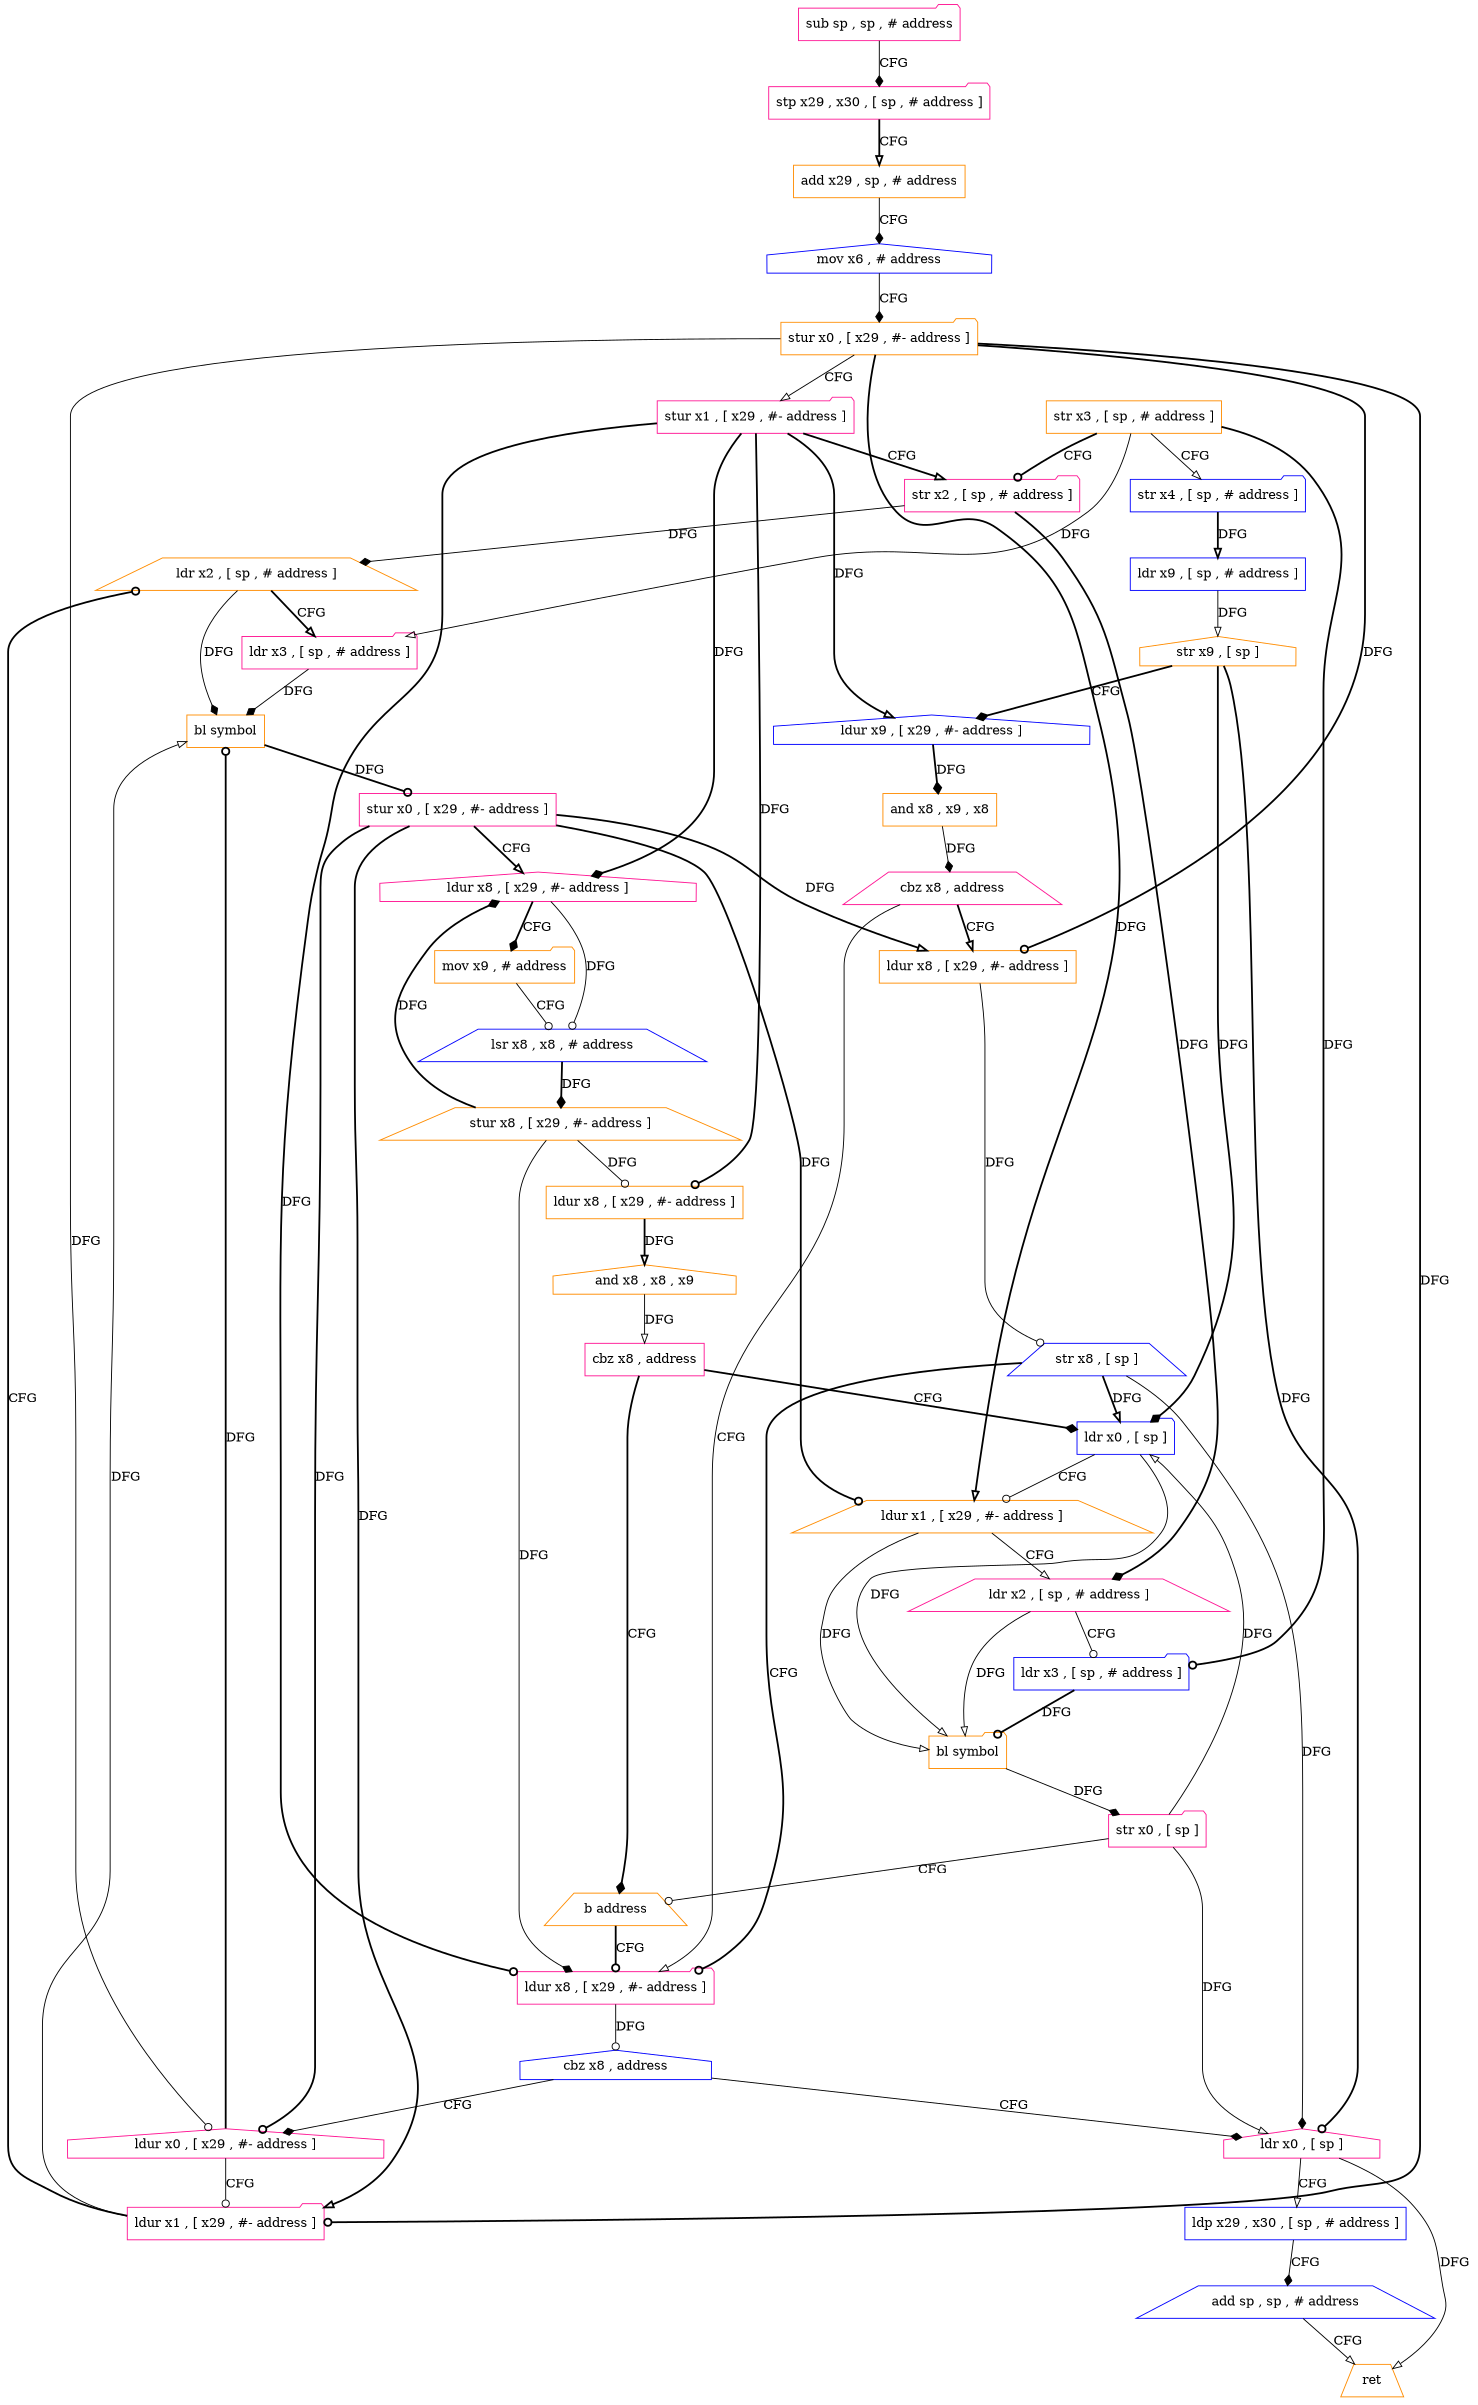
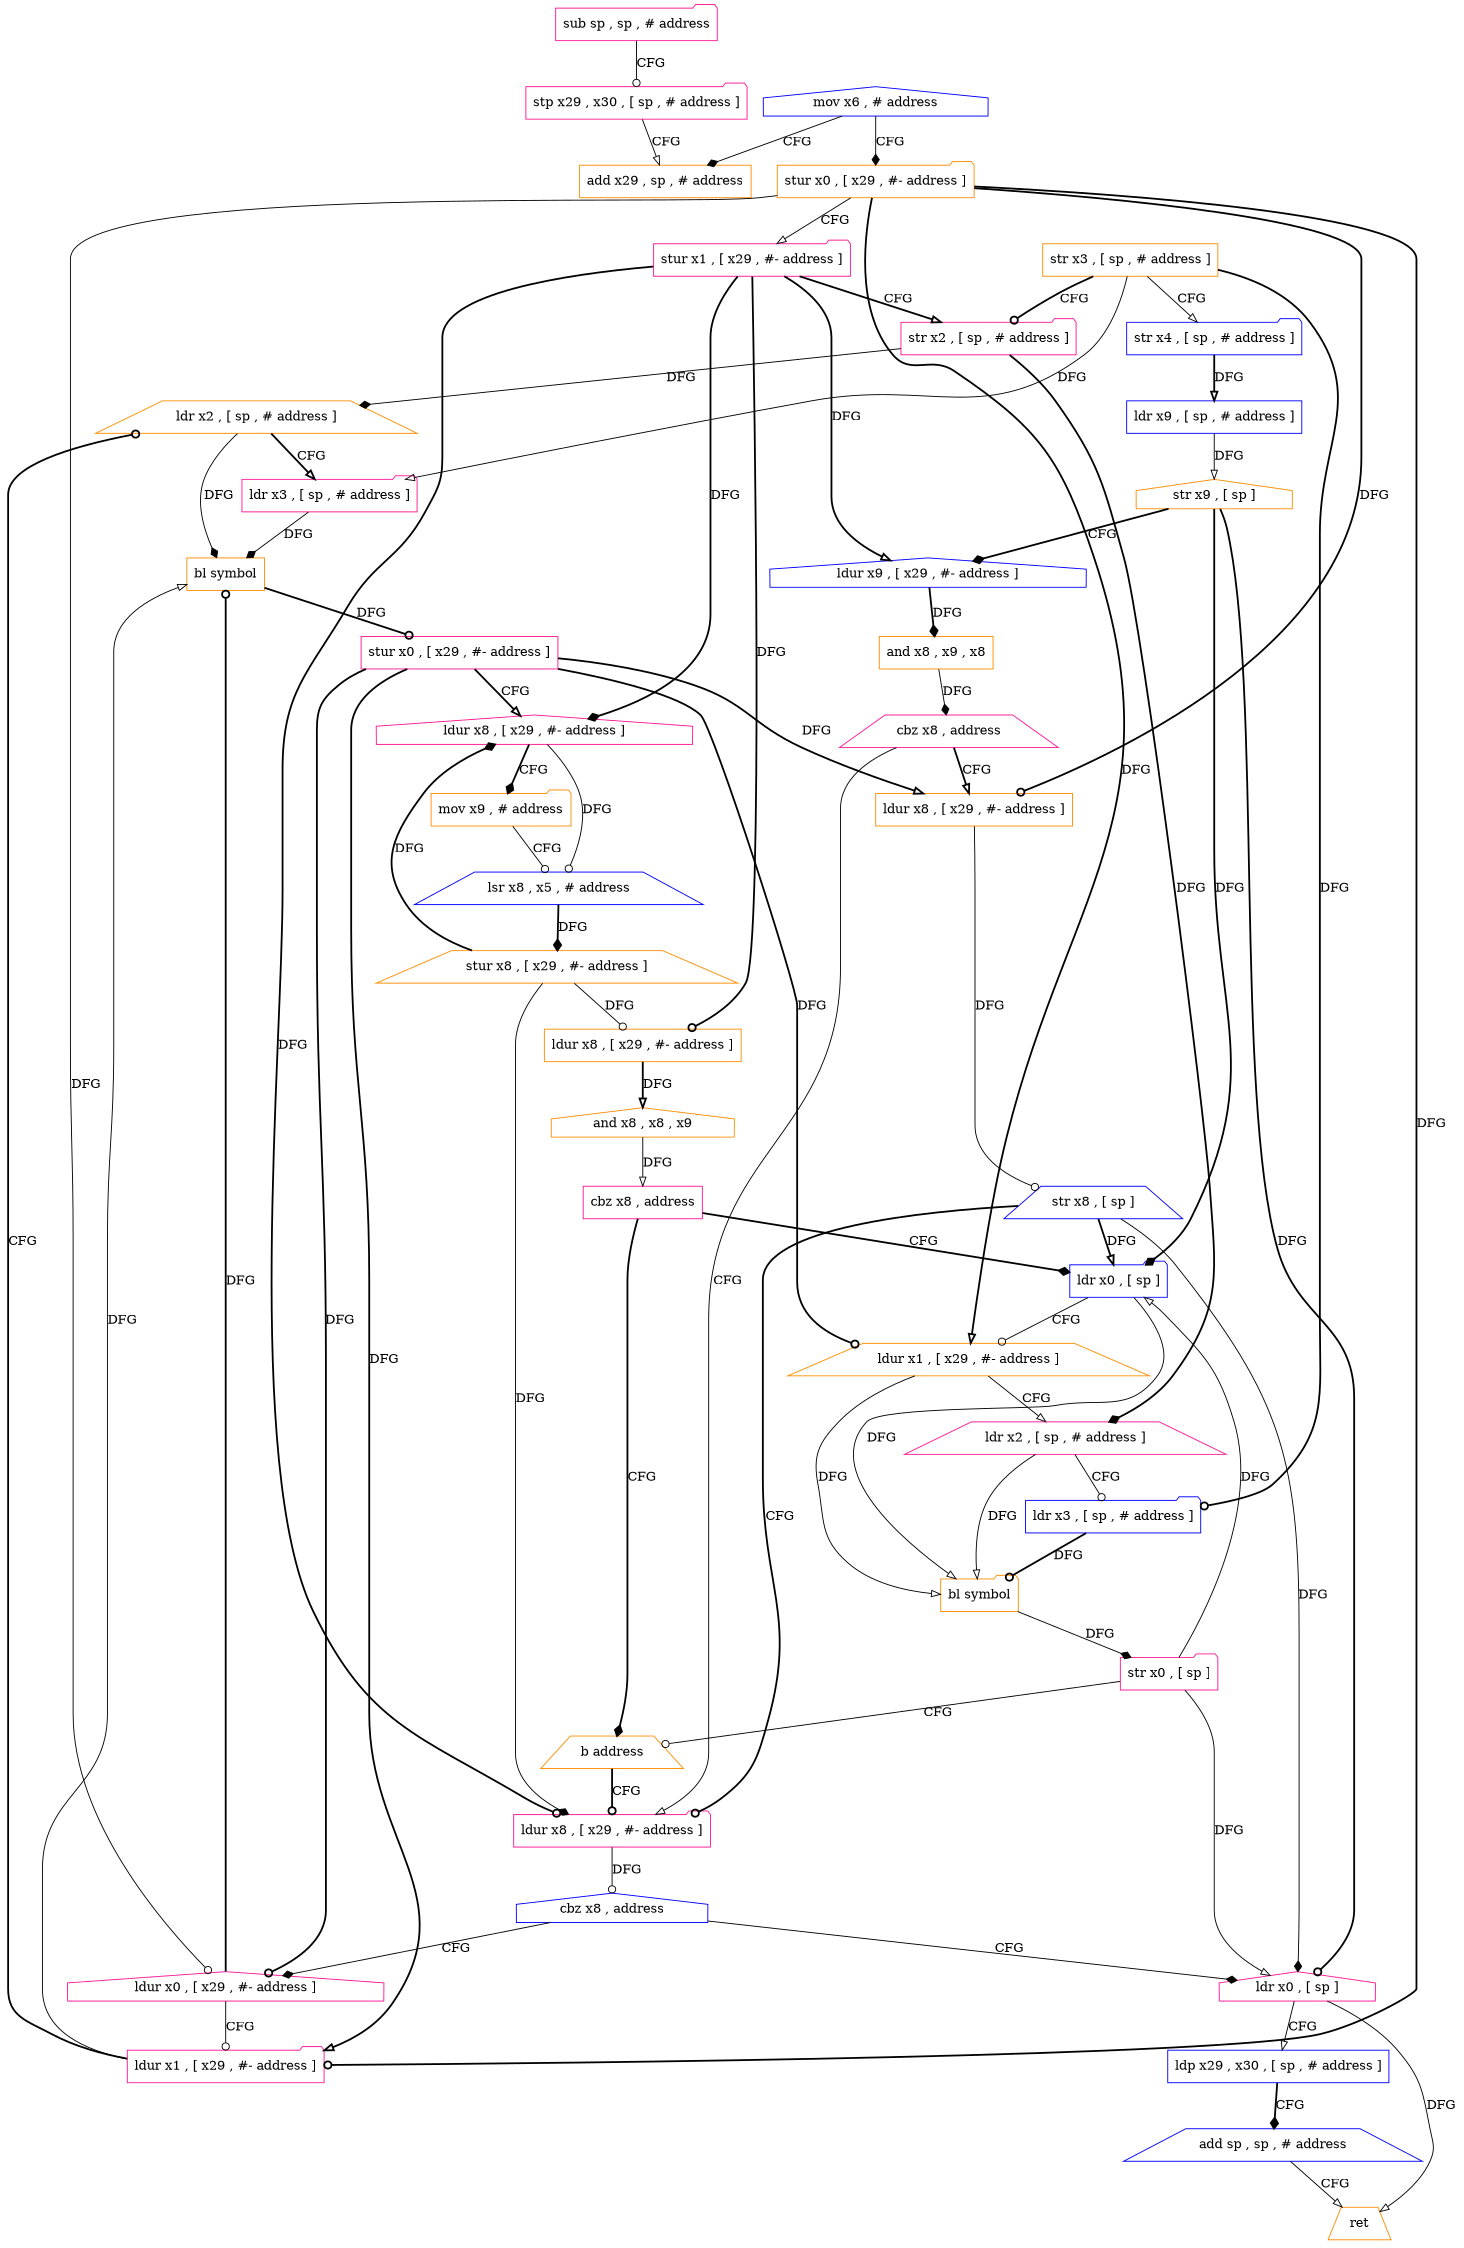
(879, 58) -> (636, 60)
(879, 138) -> (649, 138)
(879, 215) -> (780, 139)
(562, 1045) -> (559, 888)
(1291, 2257) -> (1276, 2100)
